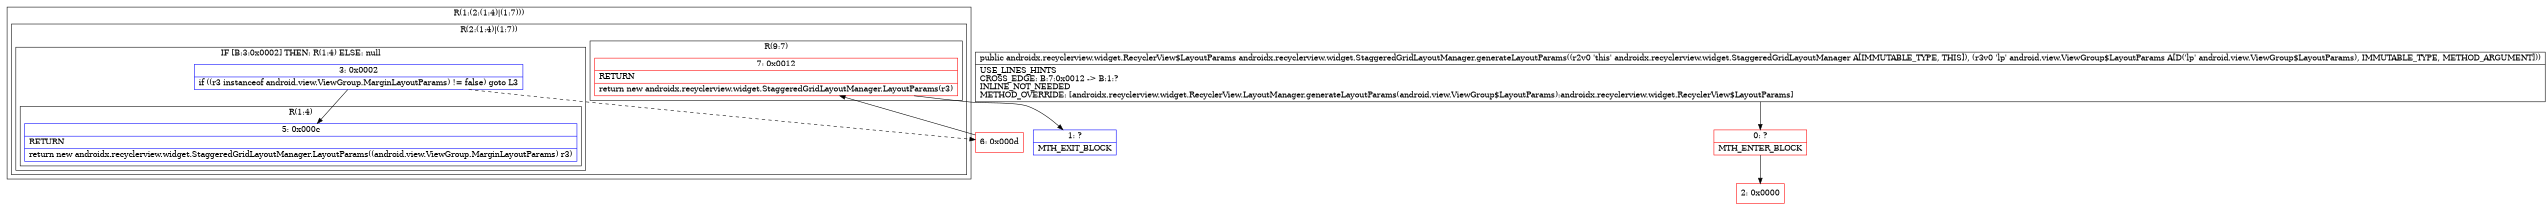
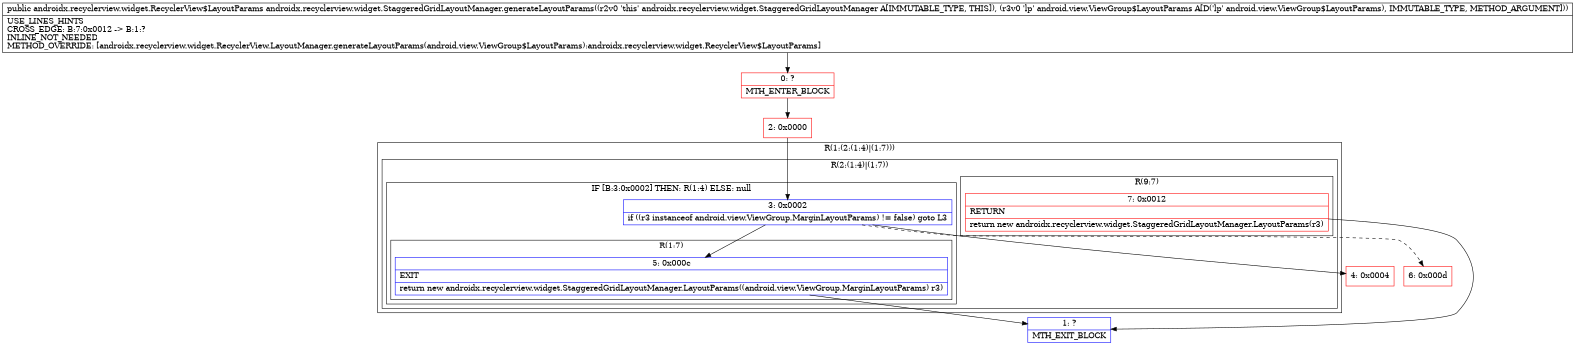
(301, 113) -> (671, 246)
(910, 116) -> none
(47, 142) -> (409, 276)
none -> (788, 166)
none -> (1370, 276)
none -> (969, 316)
